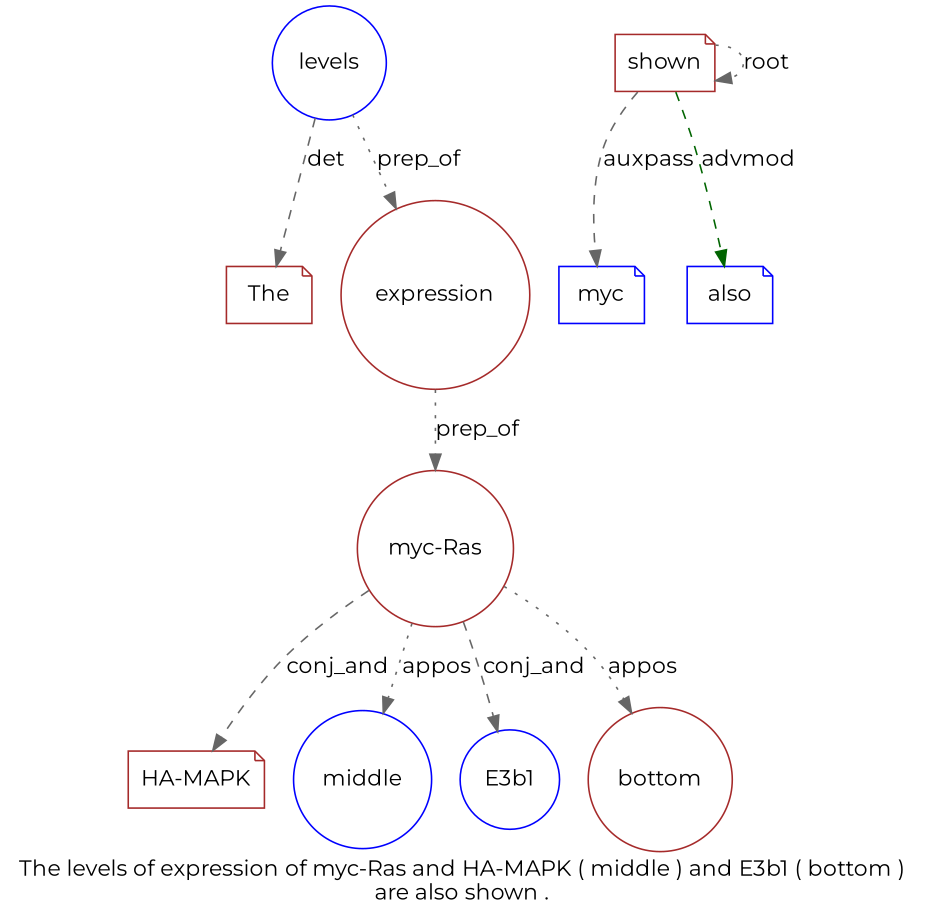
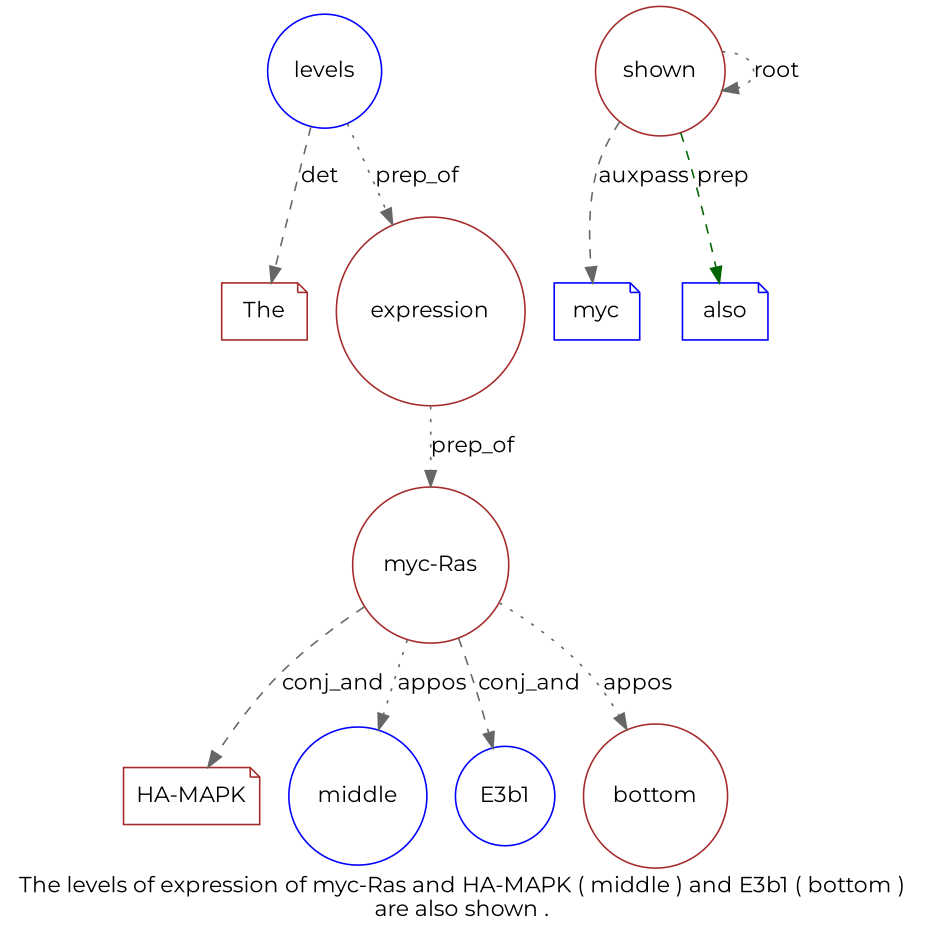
(665, 63) -> (660, 71)
(749, 160) -> (724, 176)
